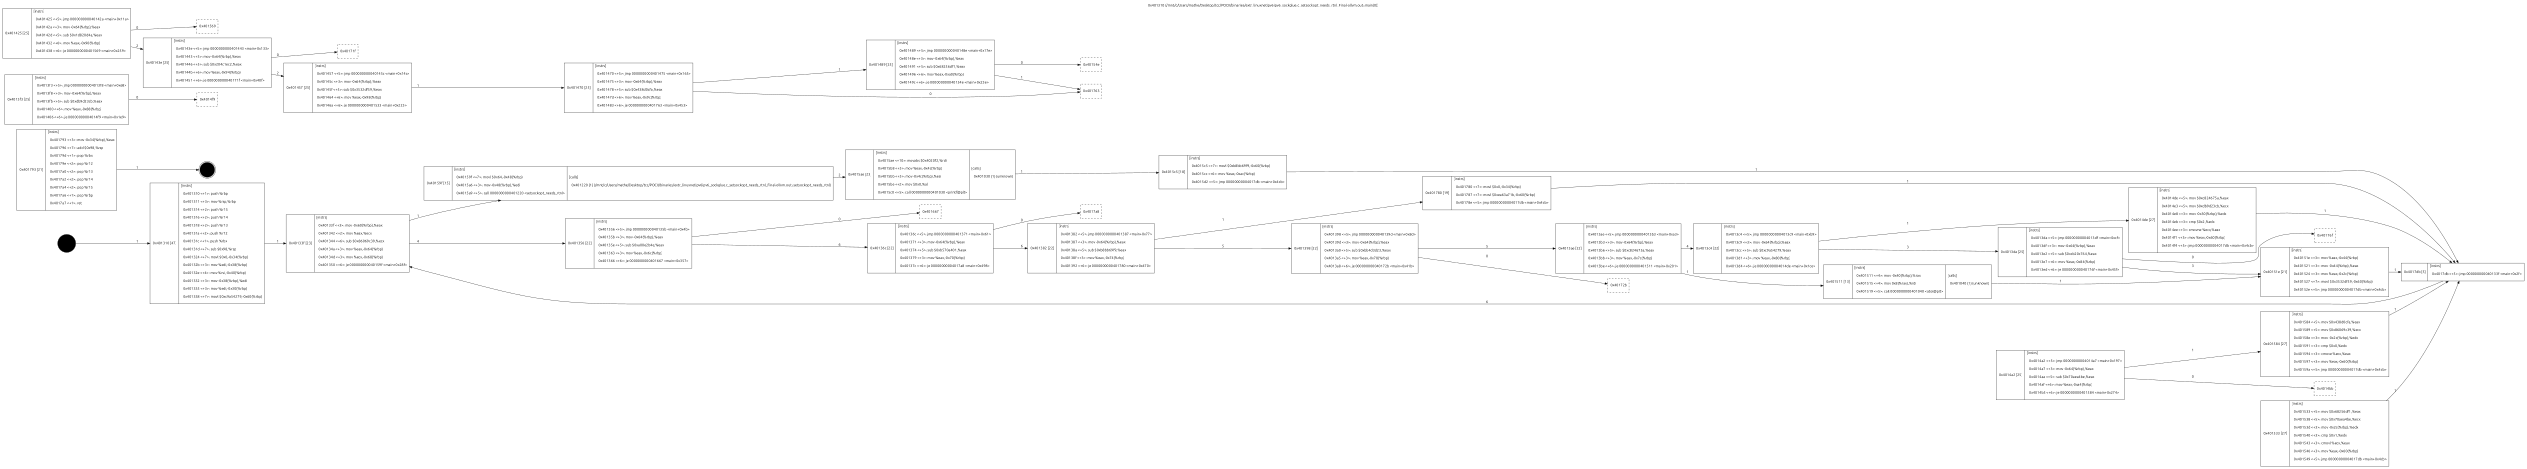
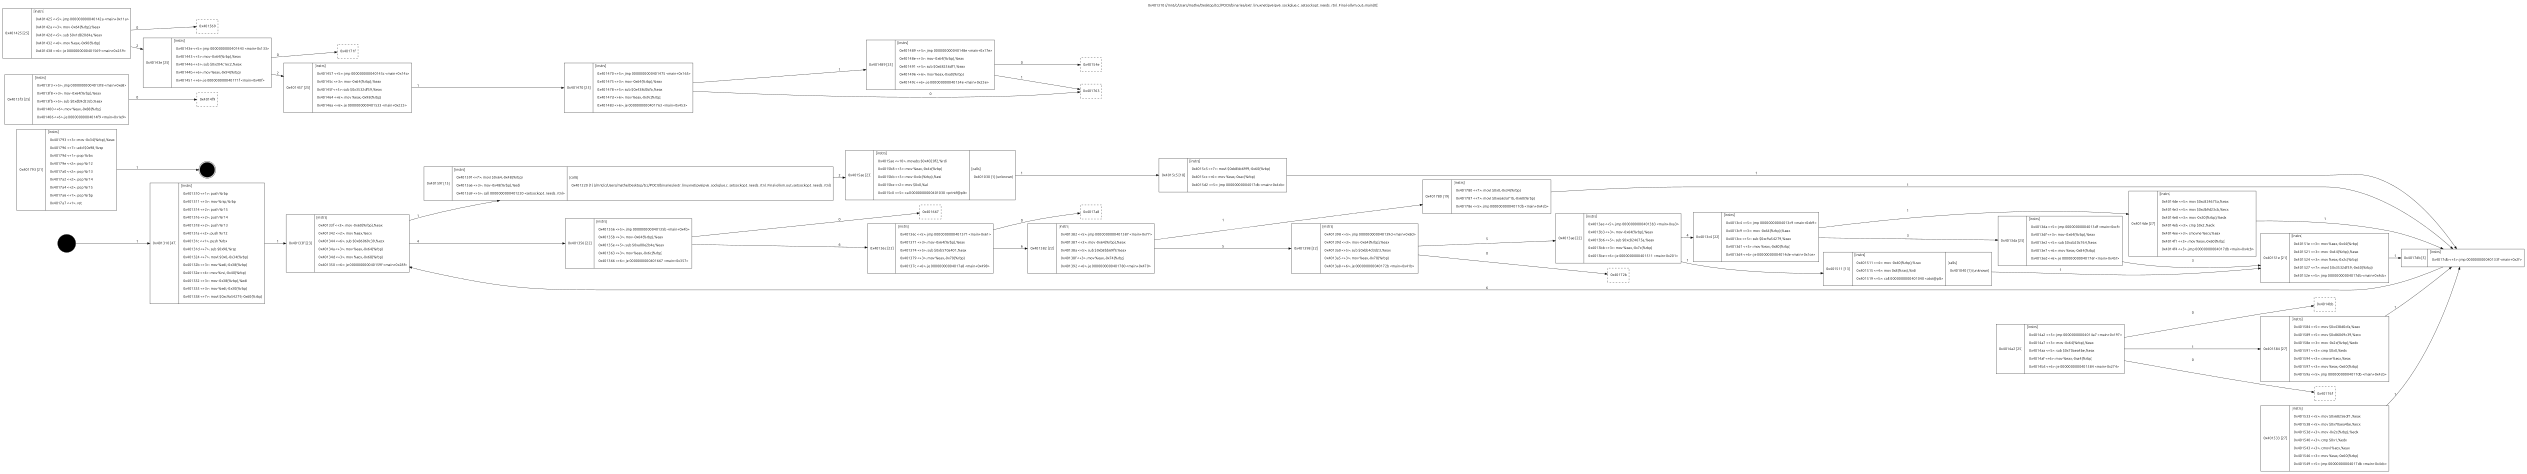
(2224, 263) -> (2218, 377)
